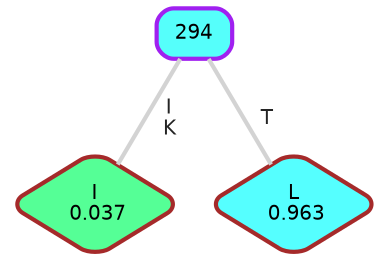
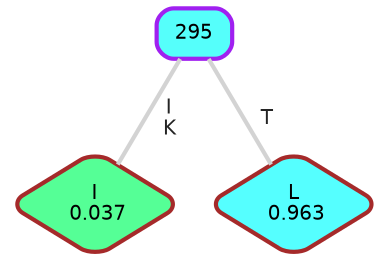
(194, 34) -> (194, 34)
